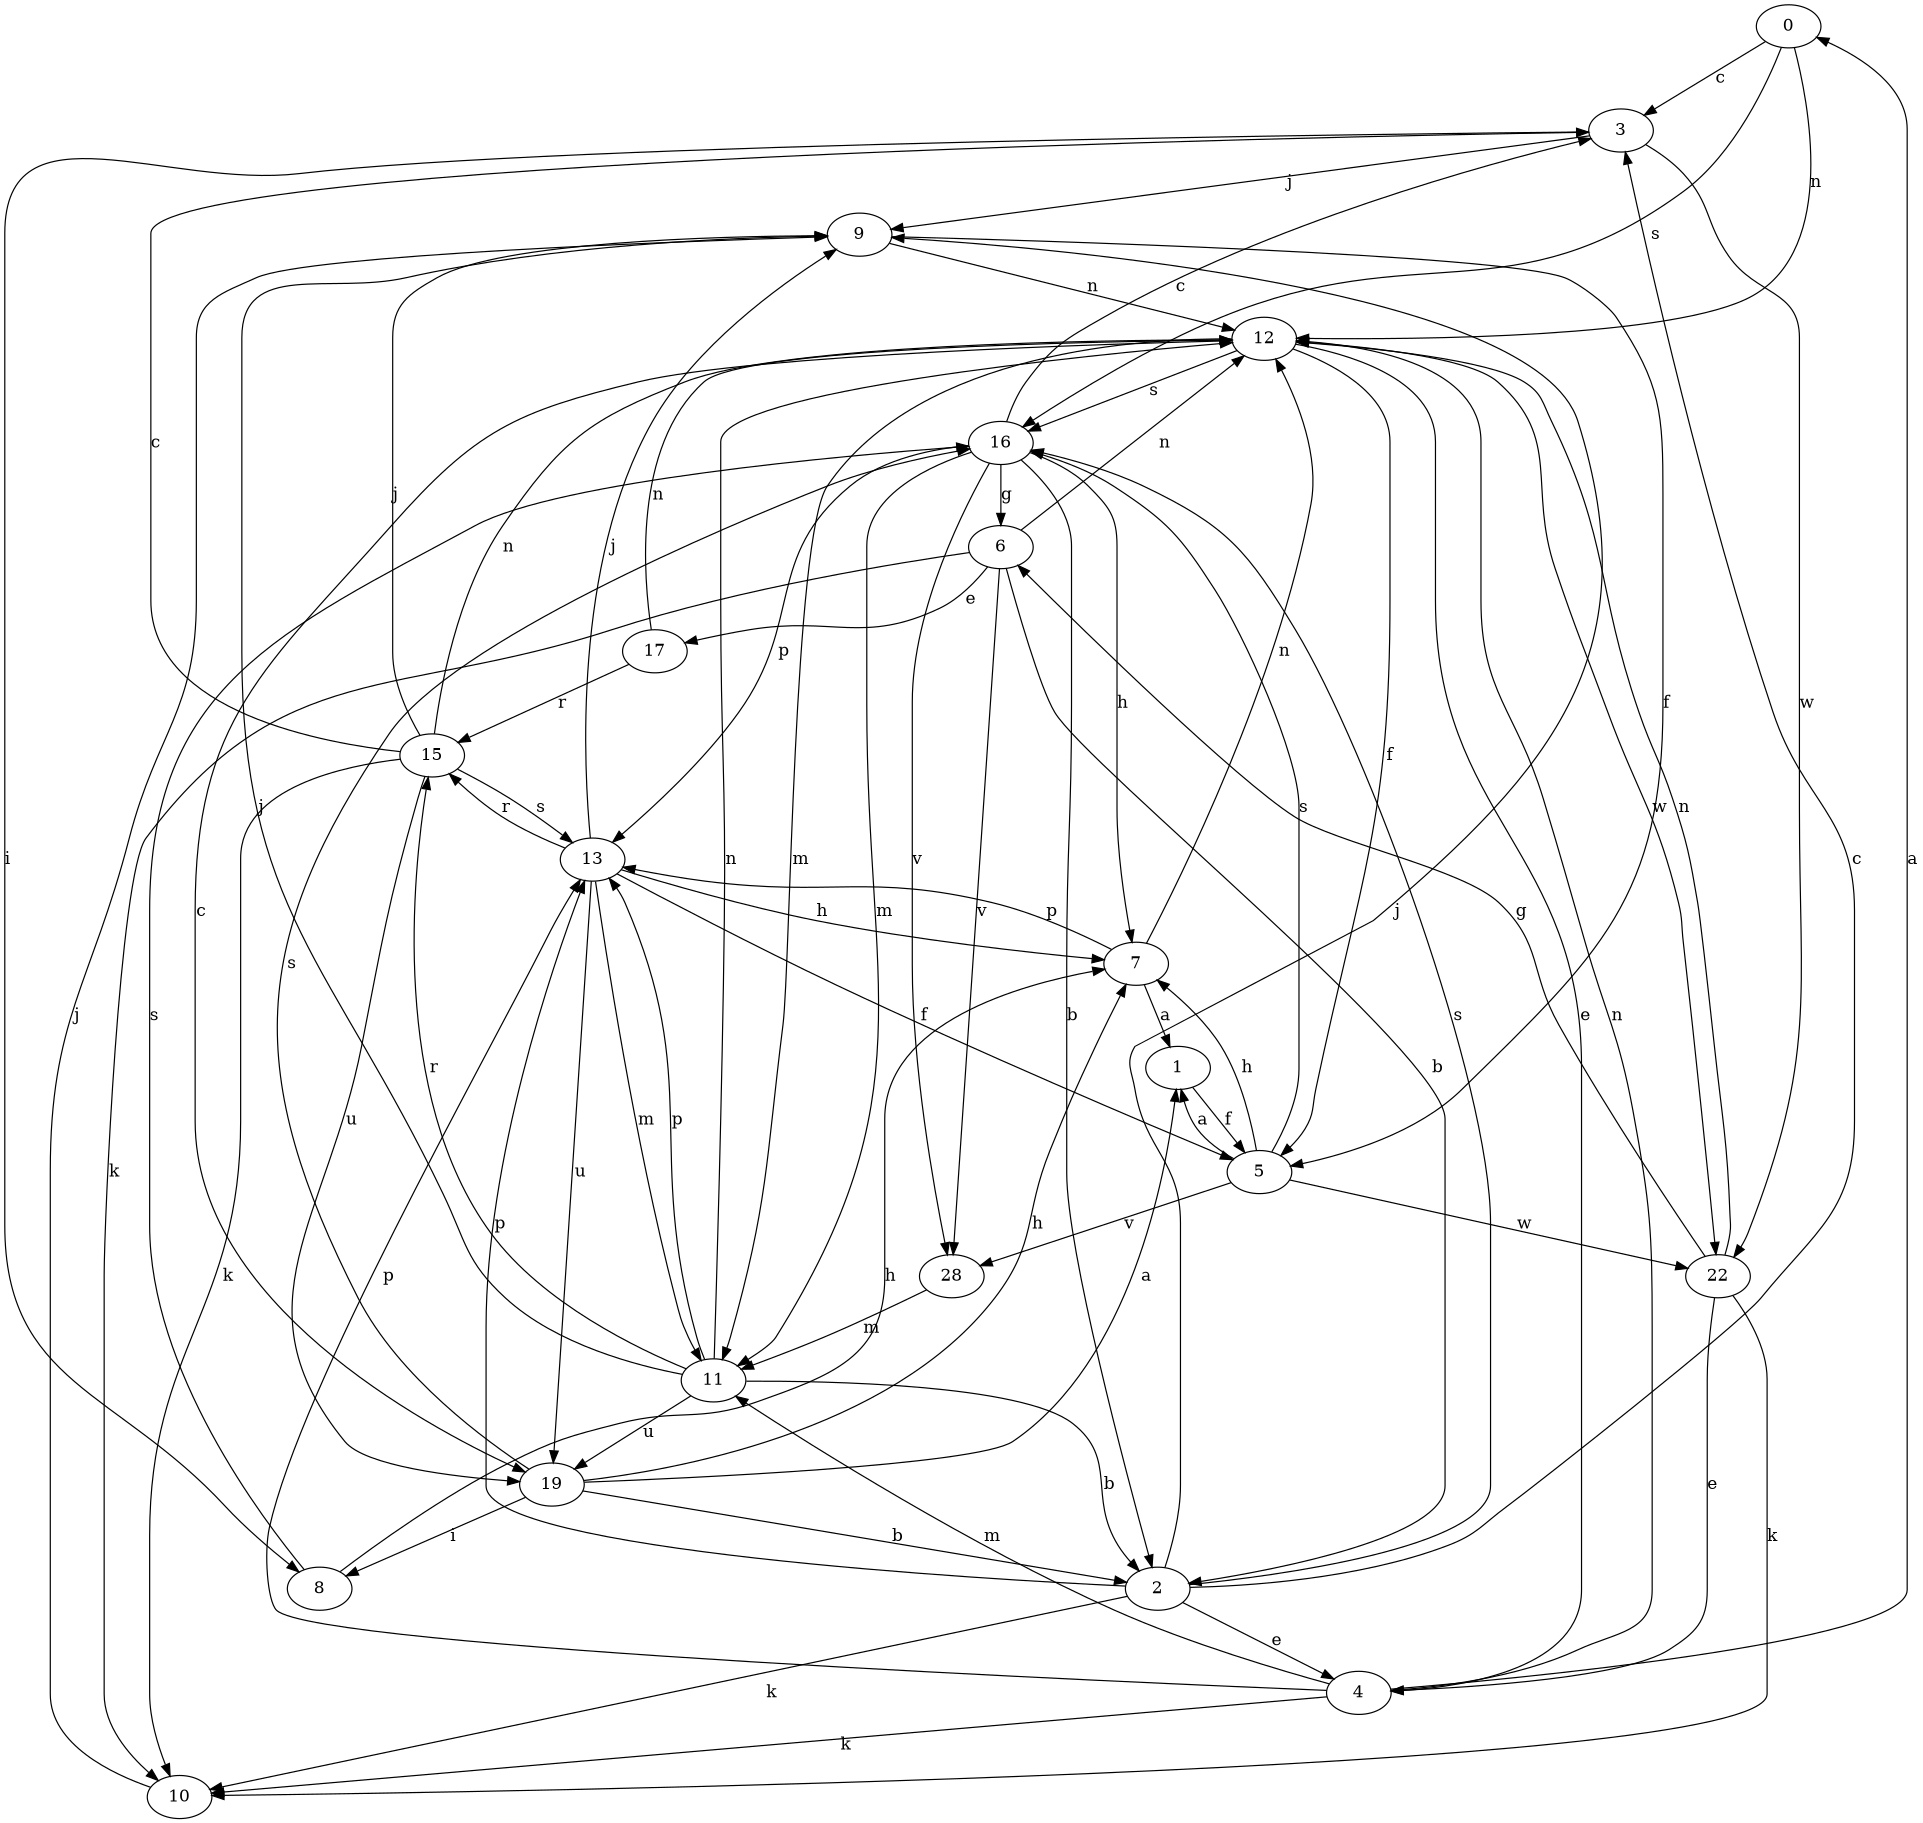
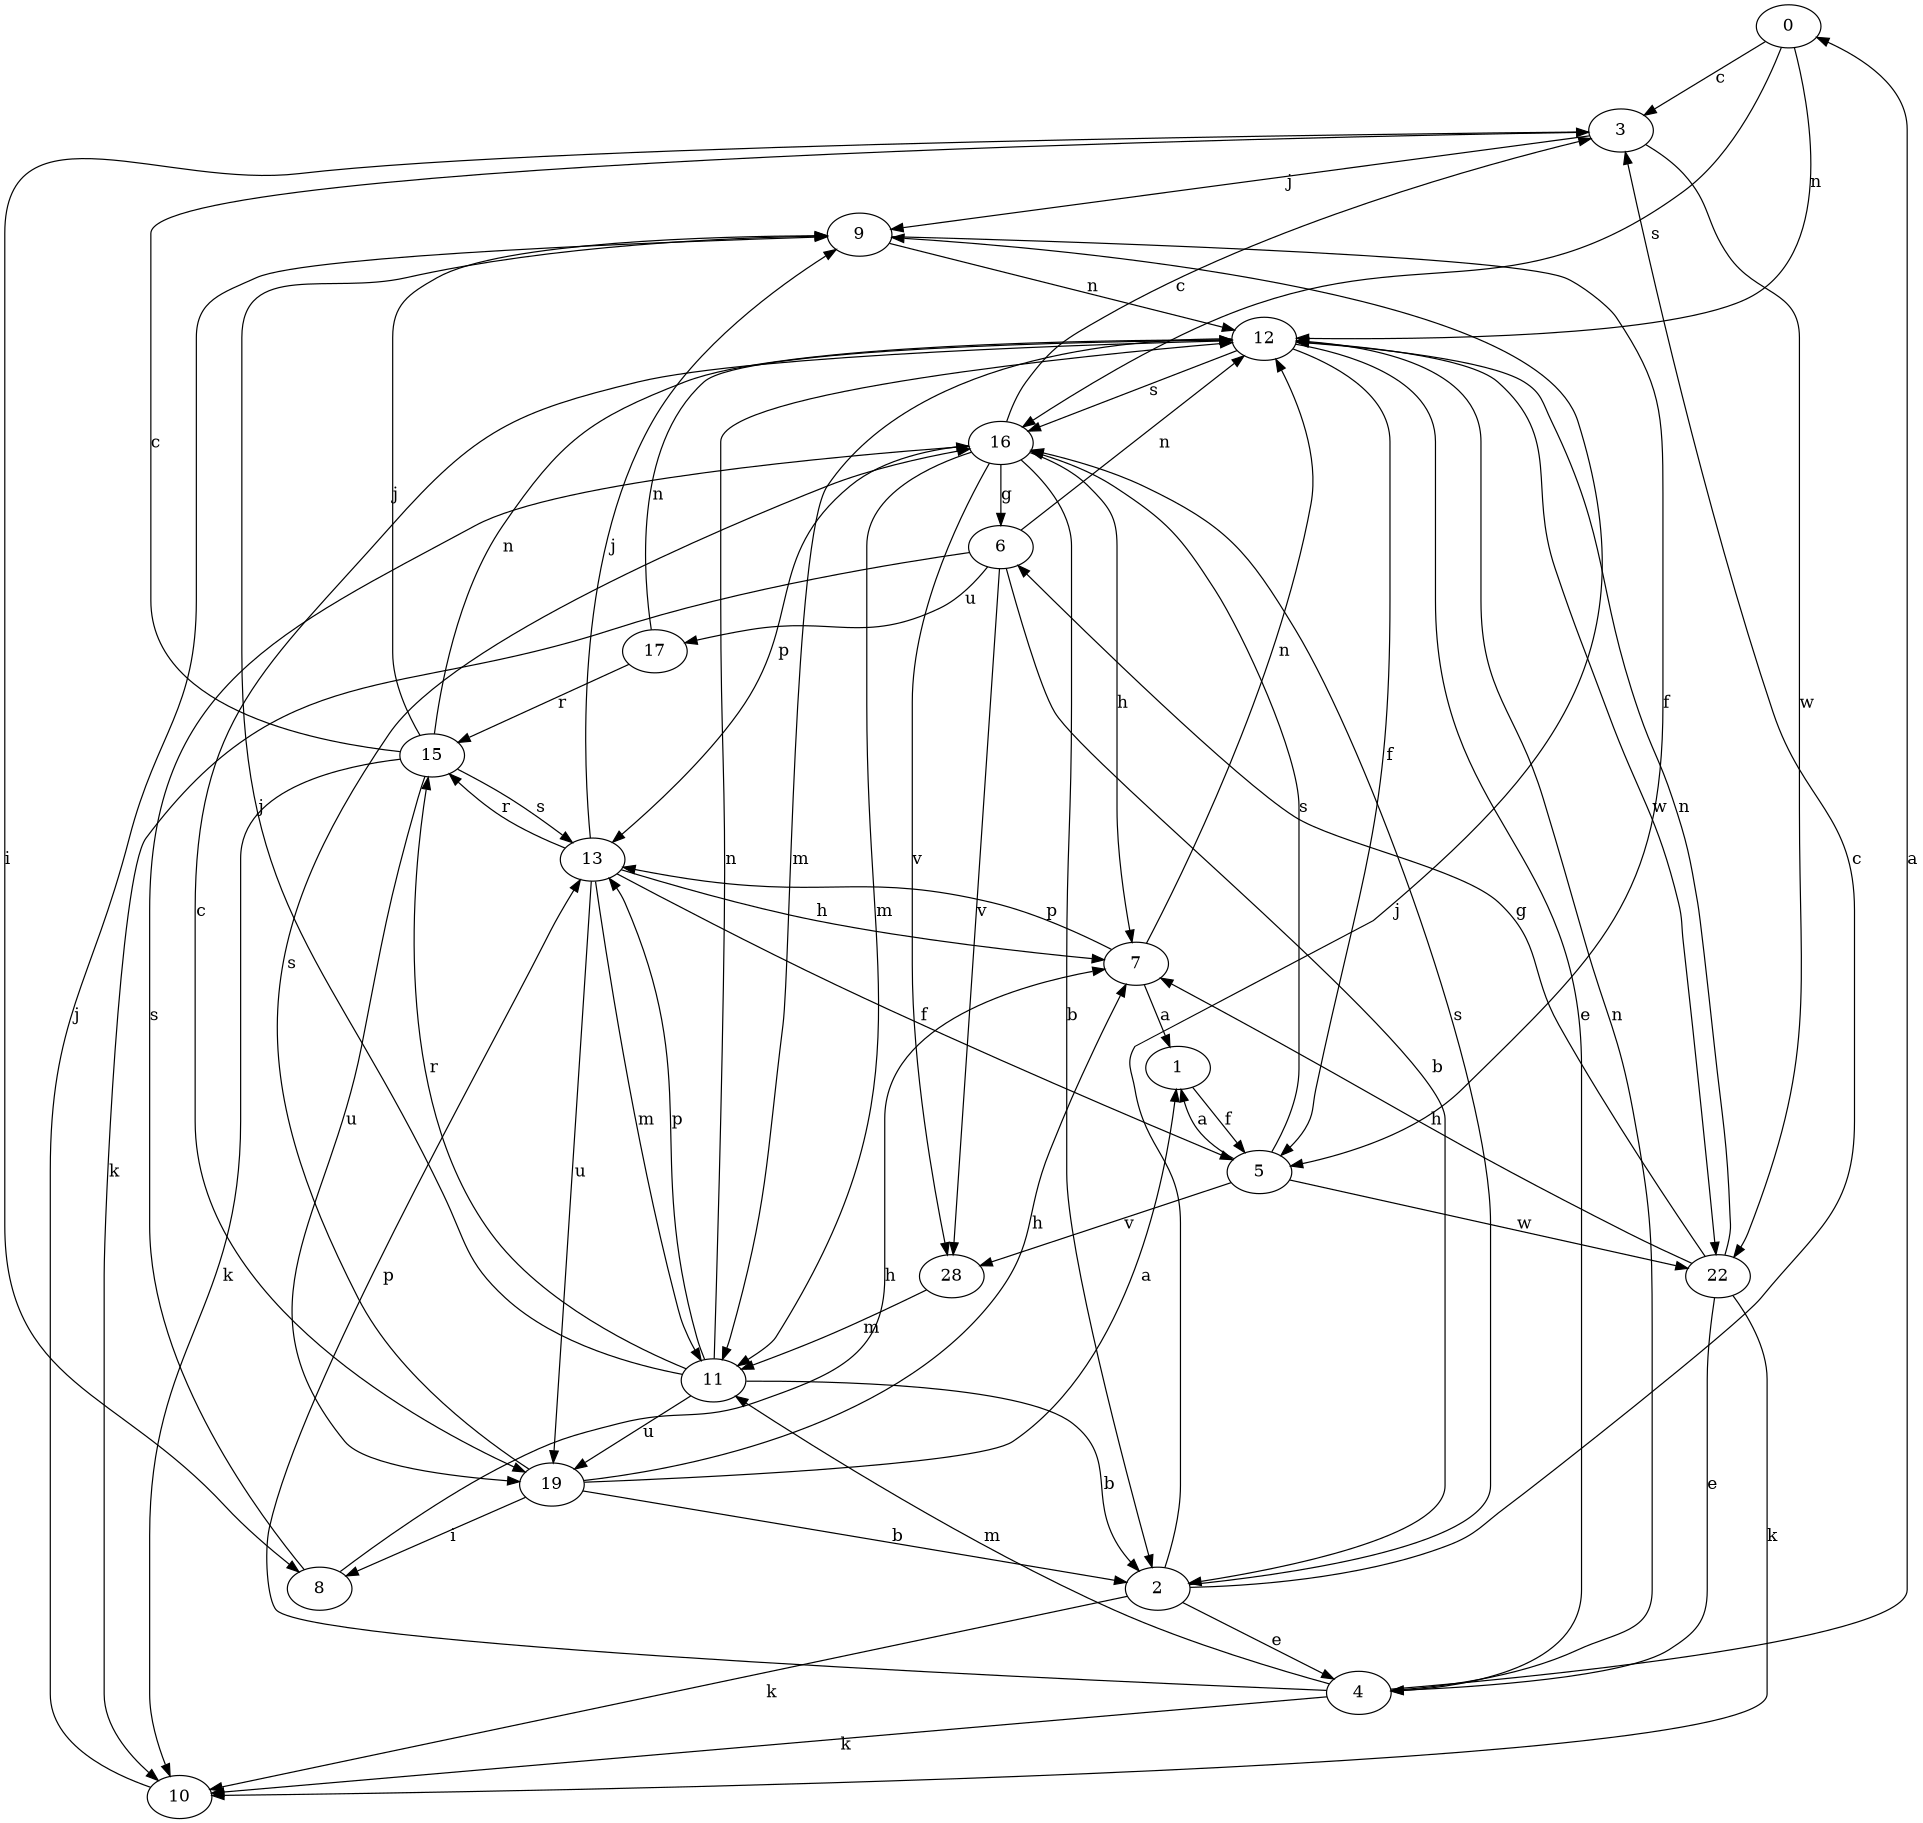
(971, 599) -> (971, 599)
(1229, 1060) -> (1430, 1127)
(532, 1516) -> none
